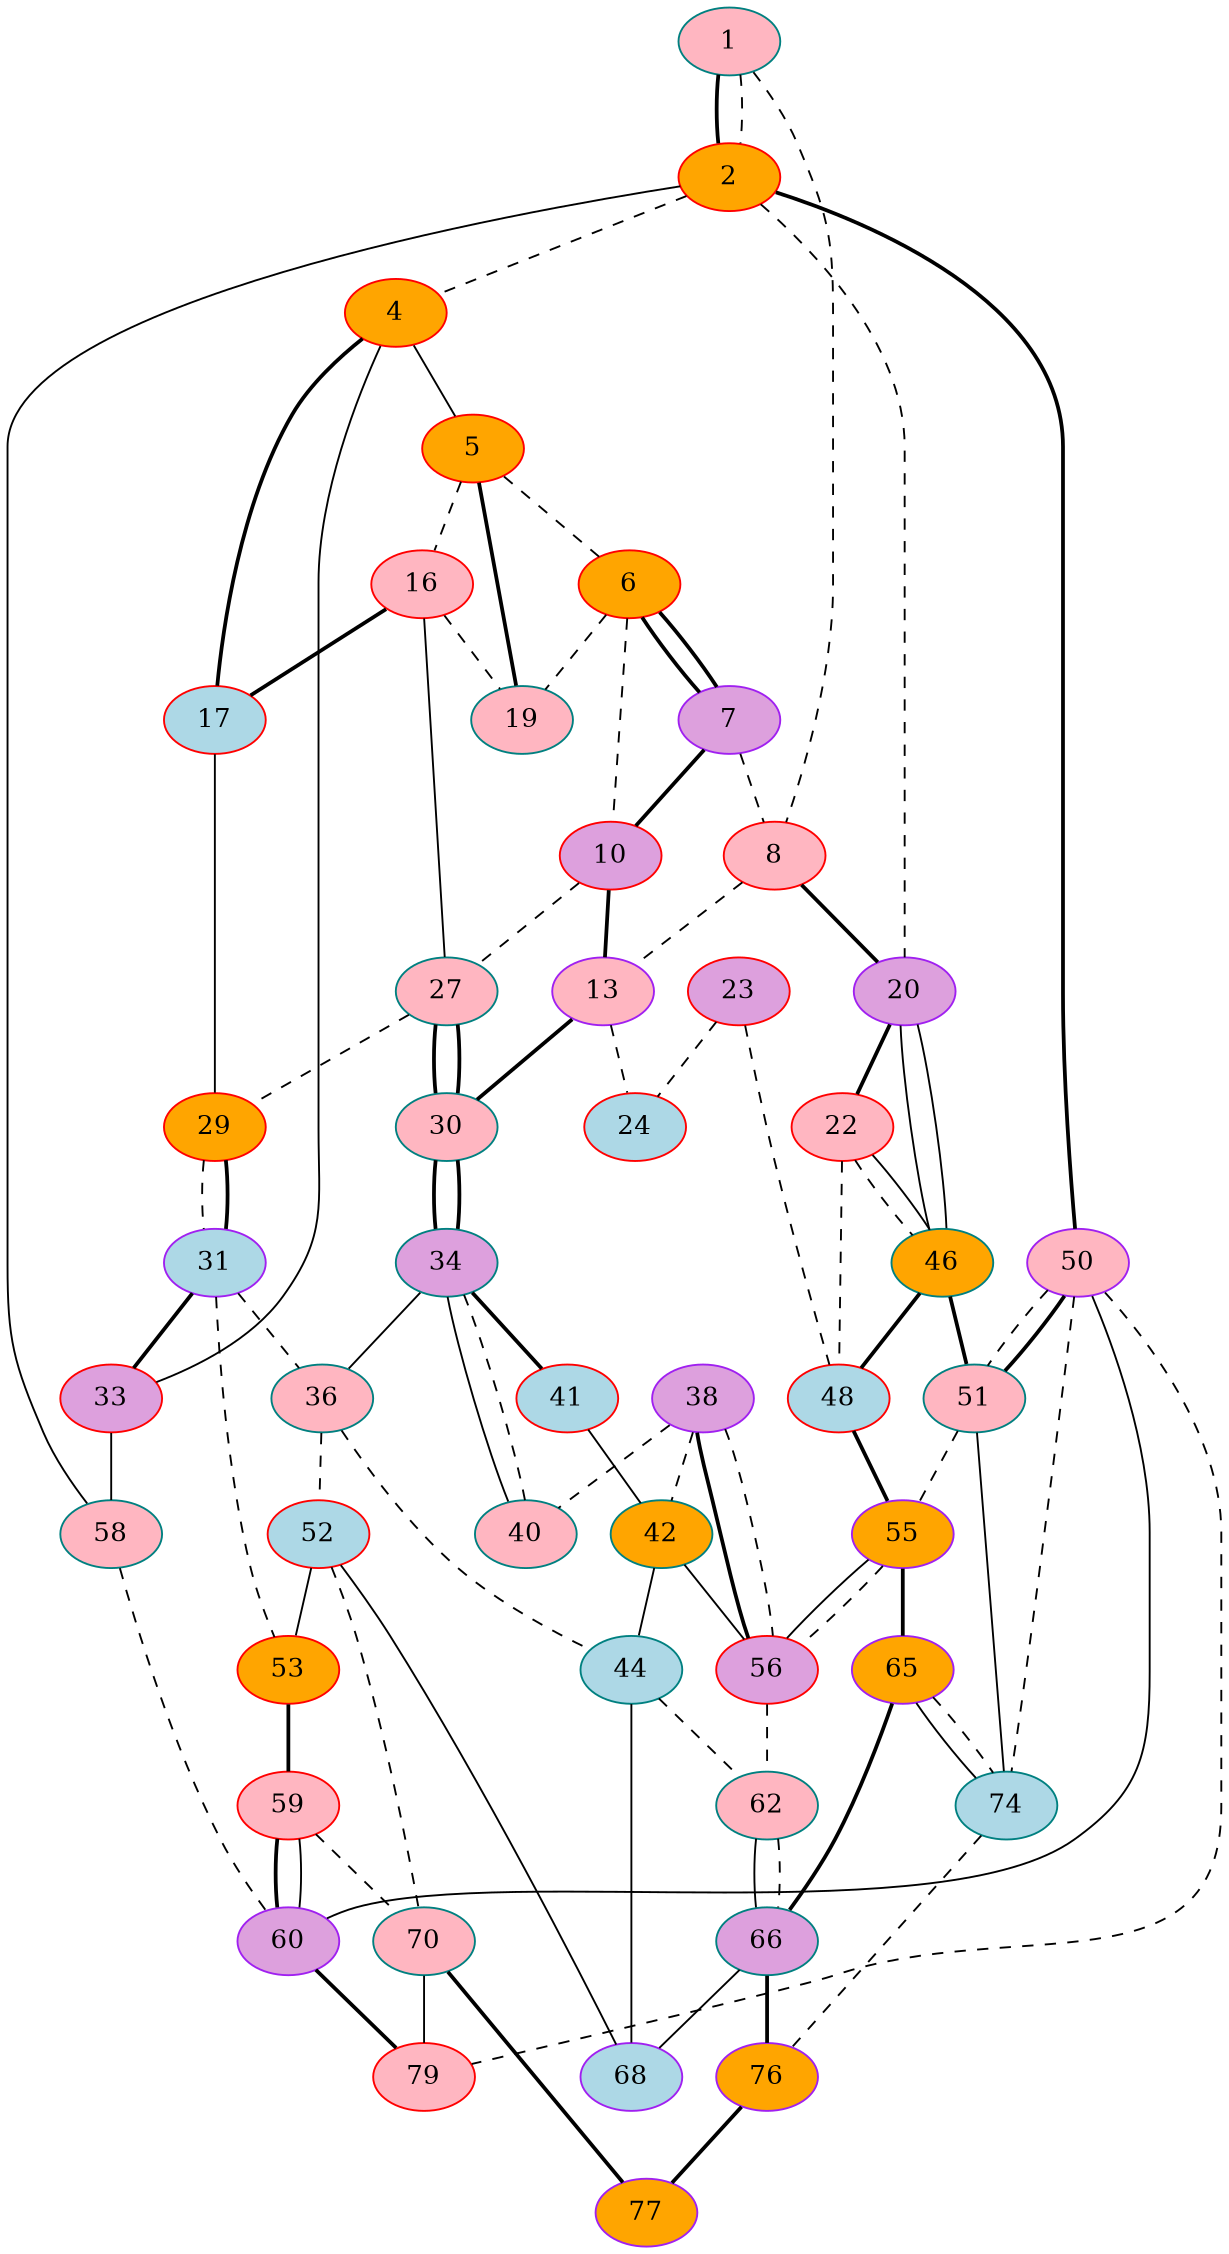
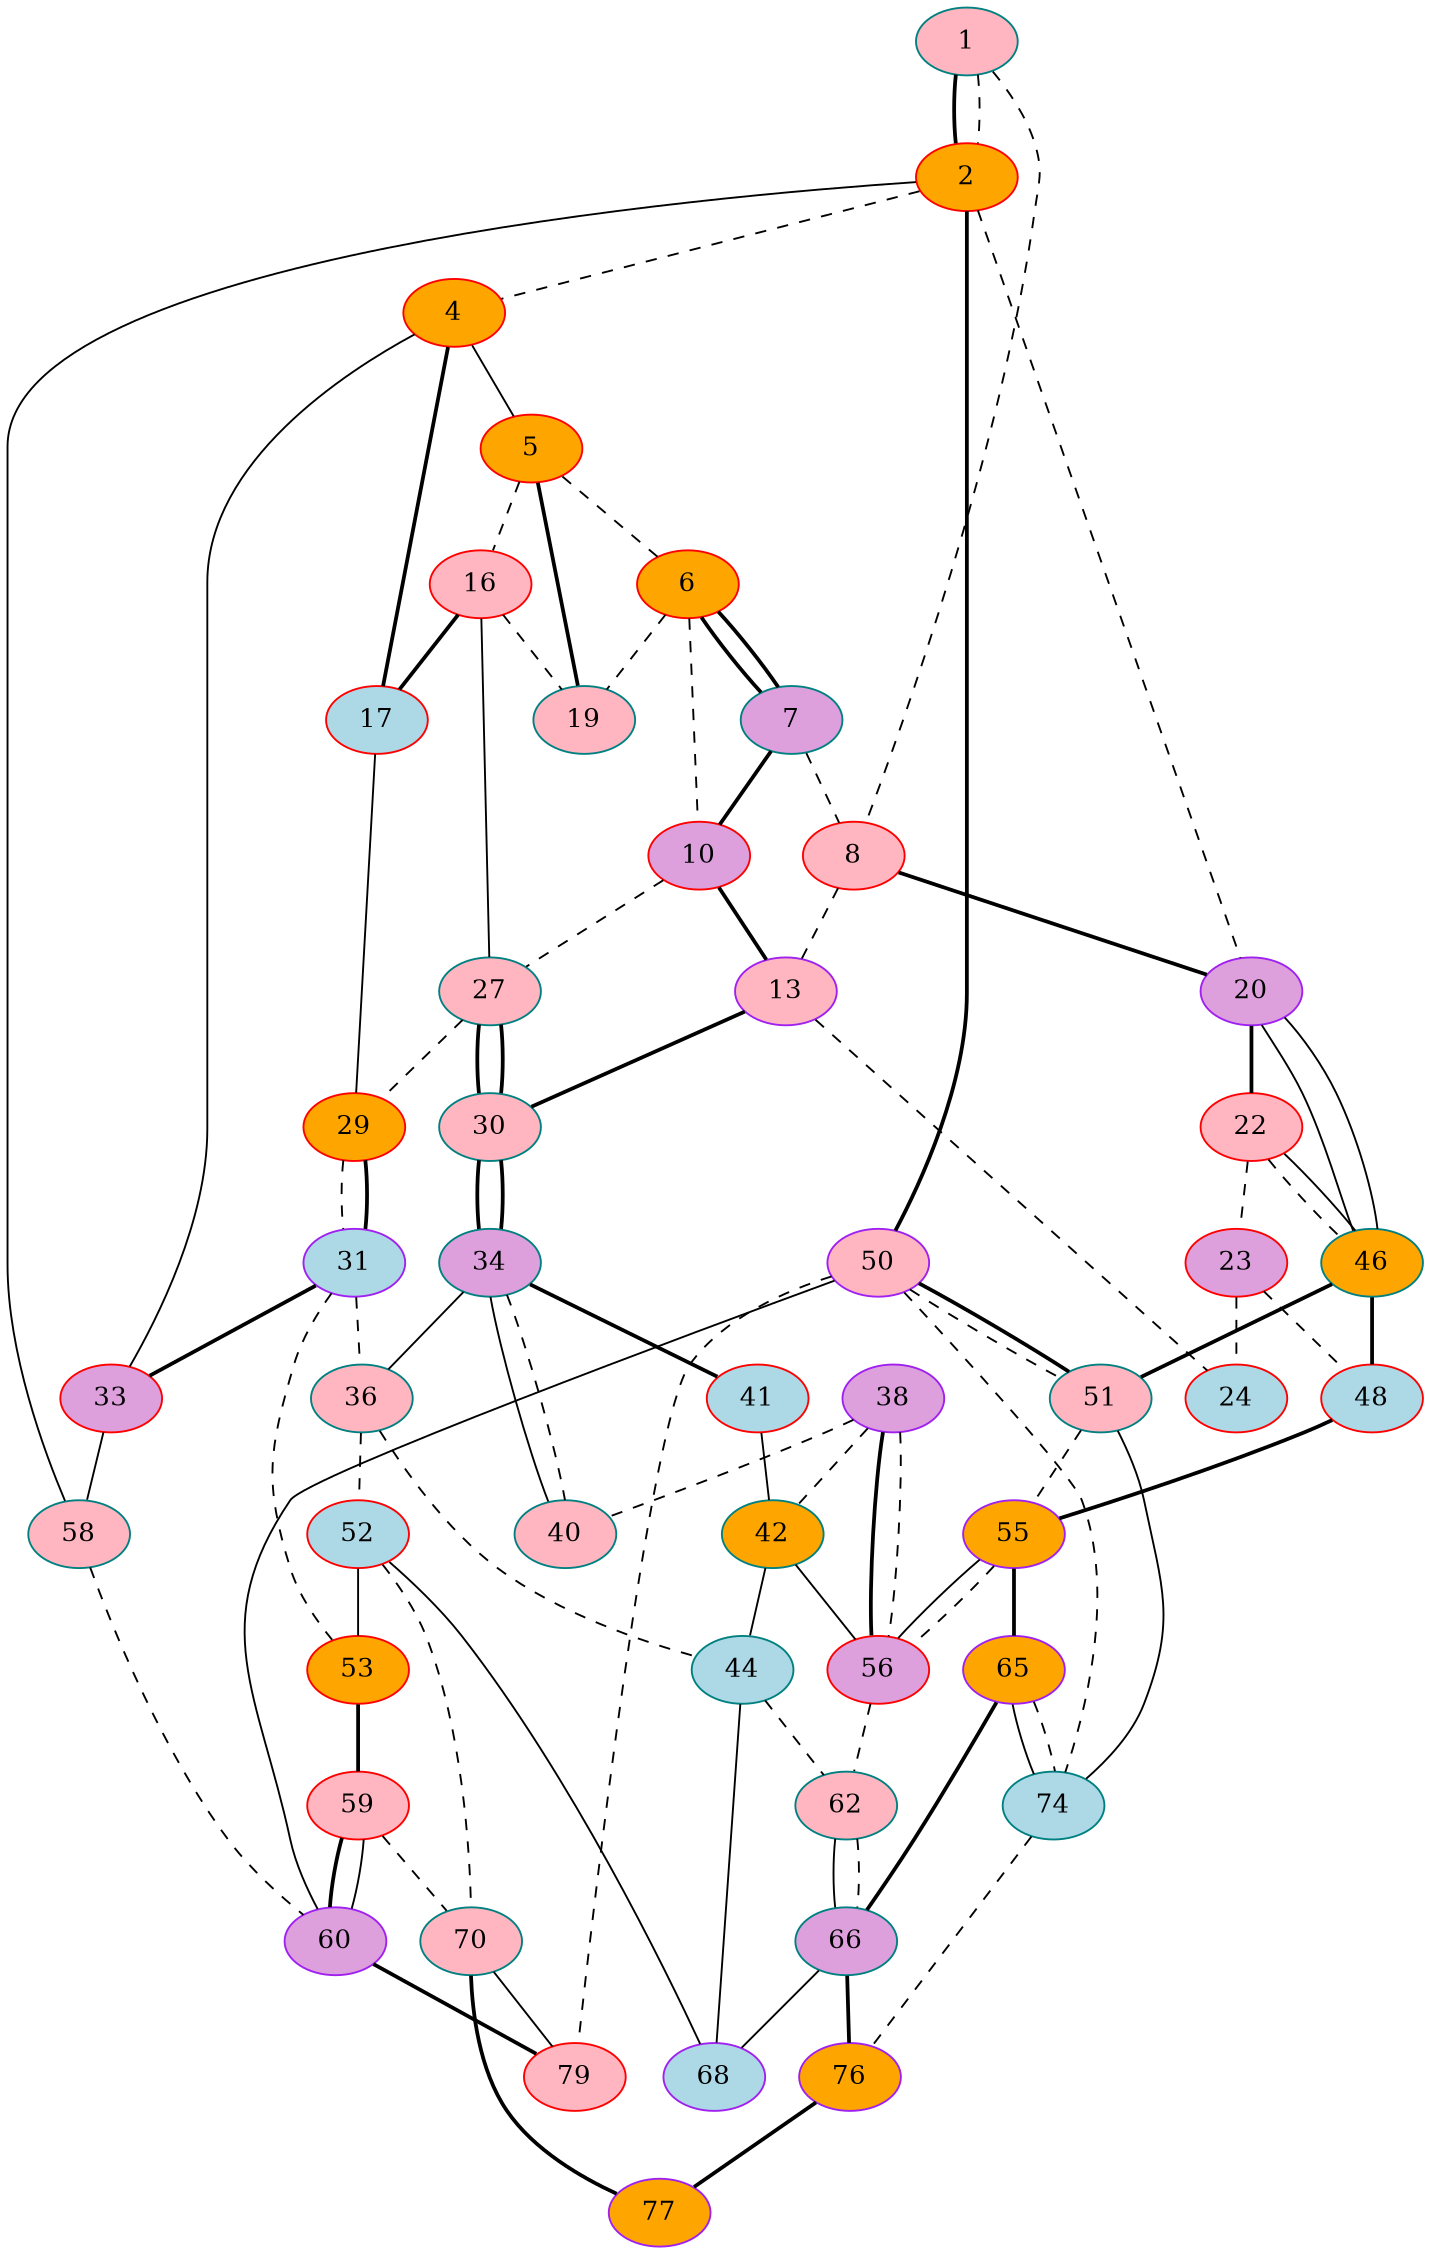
(729, 720) -> (792, 720)
(841, 1263) -> (1244, 1195)
